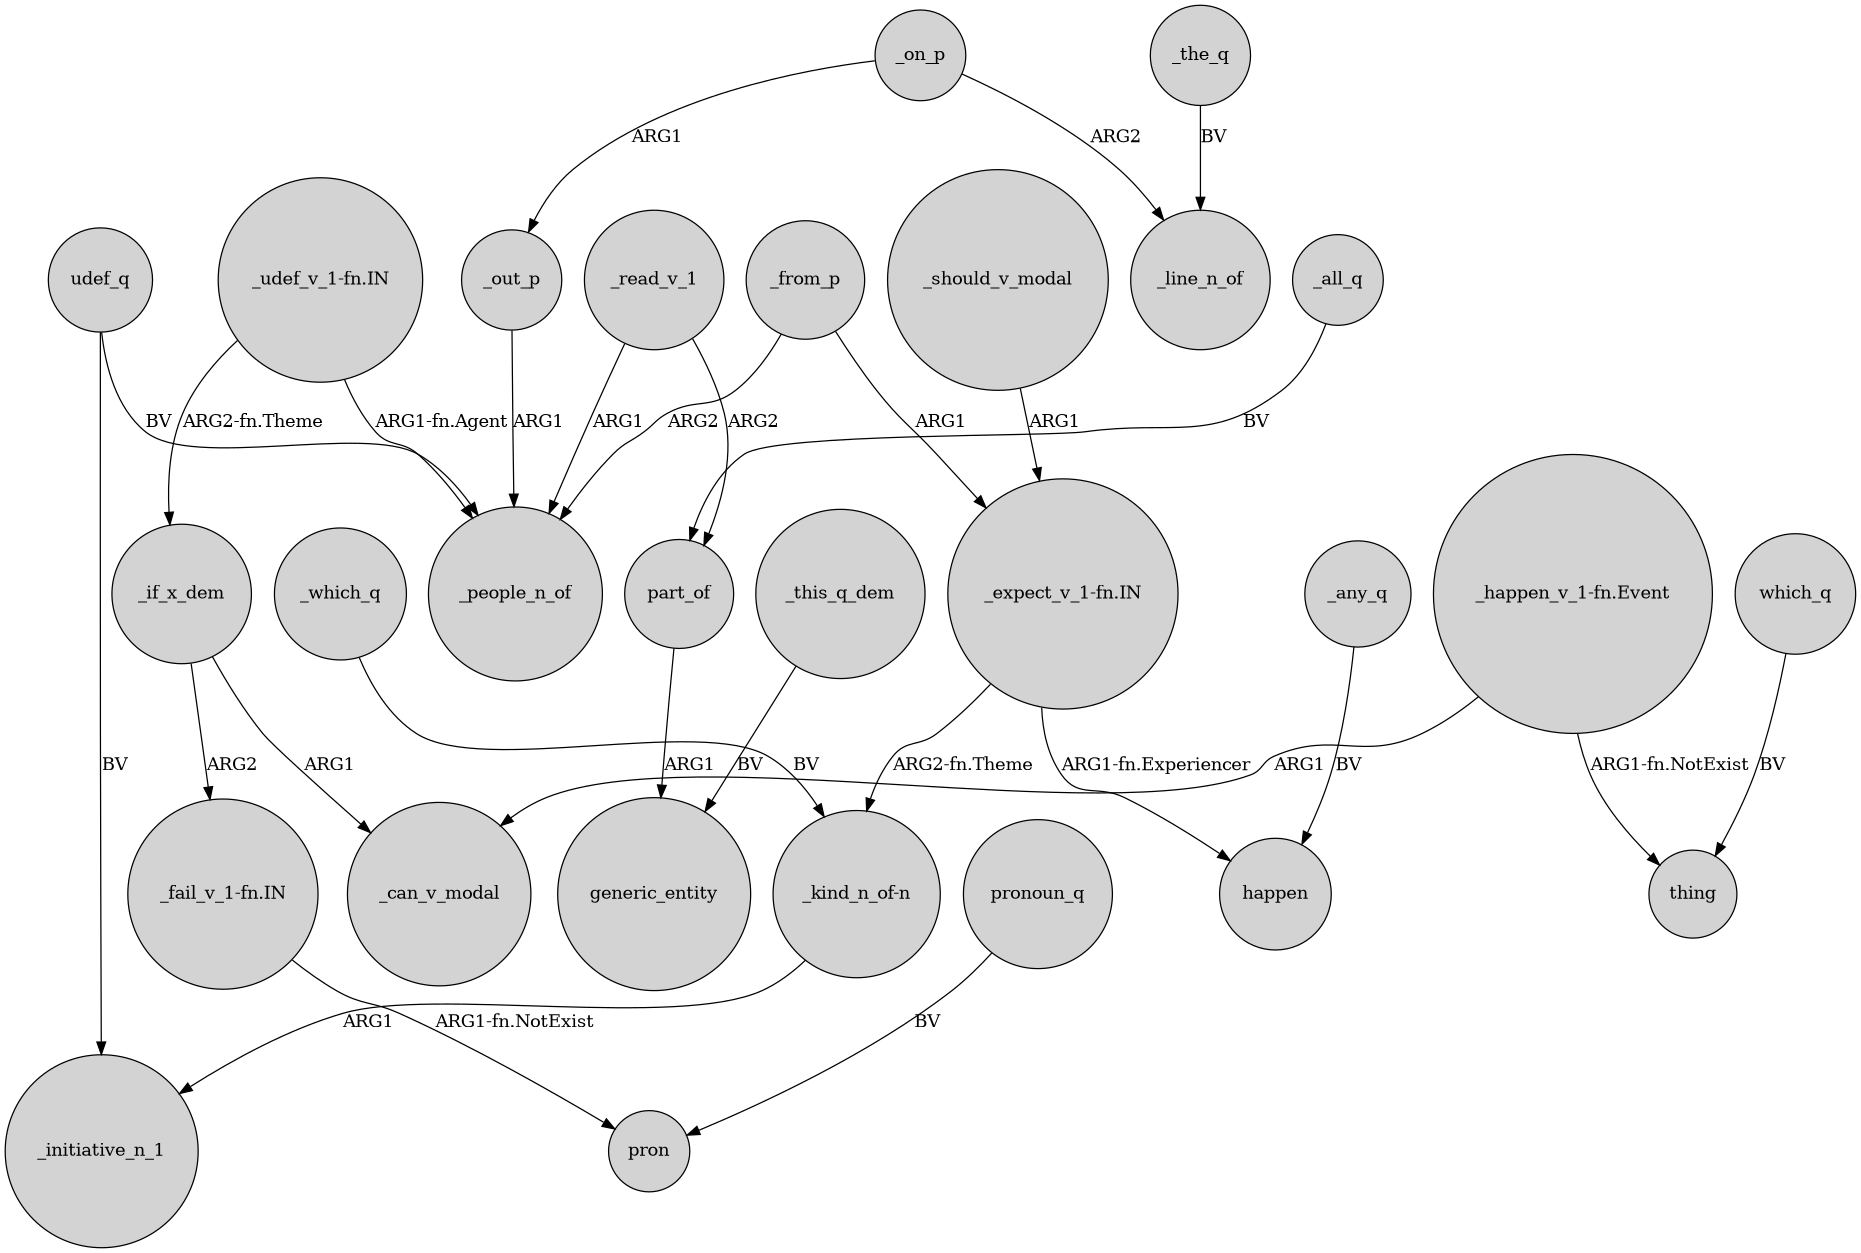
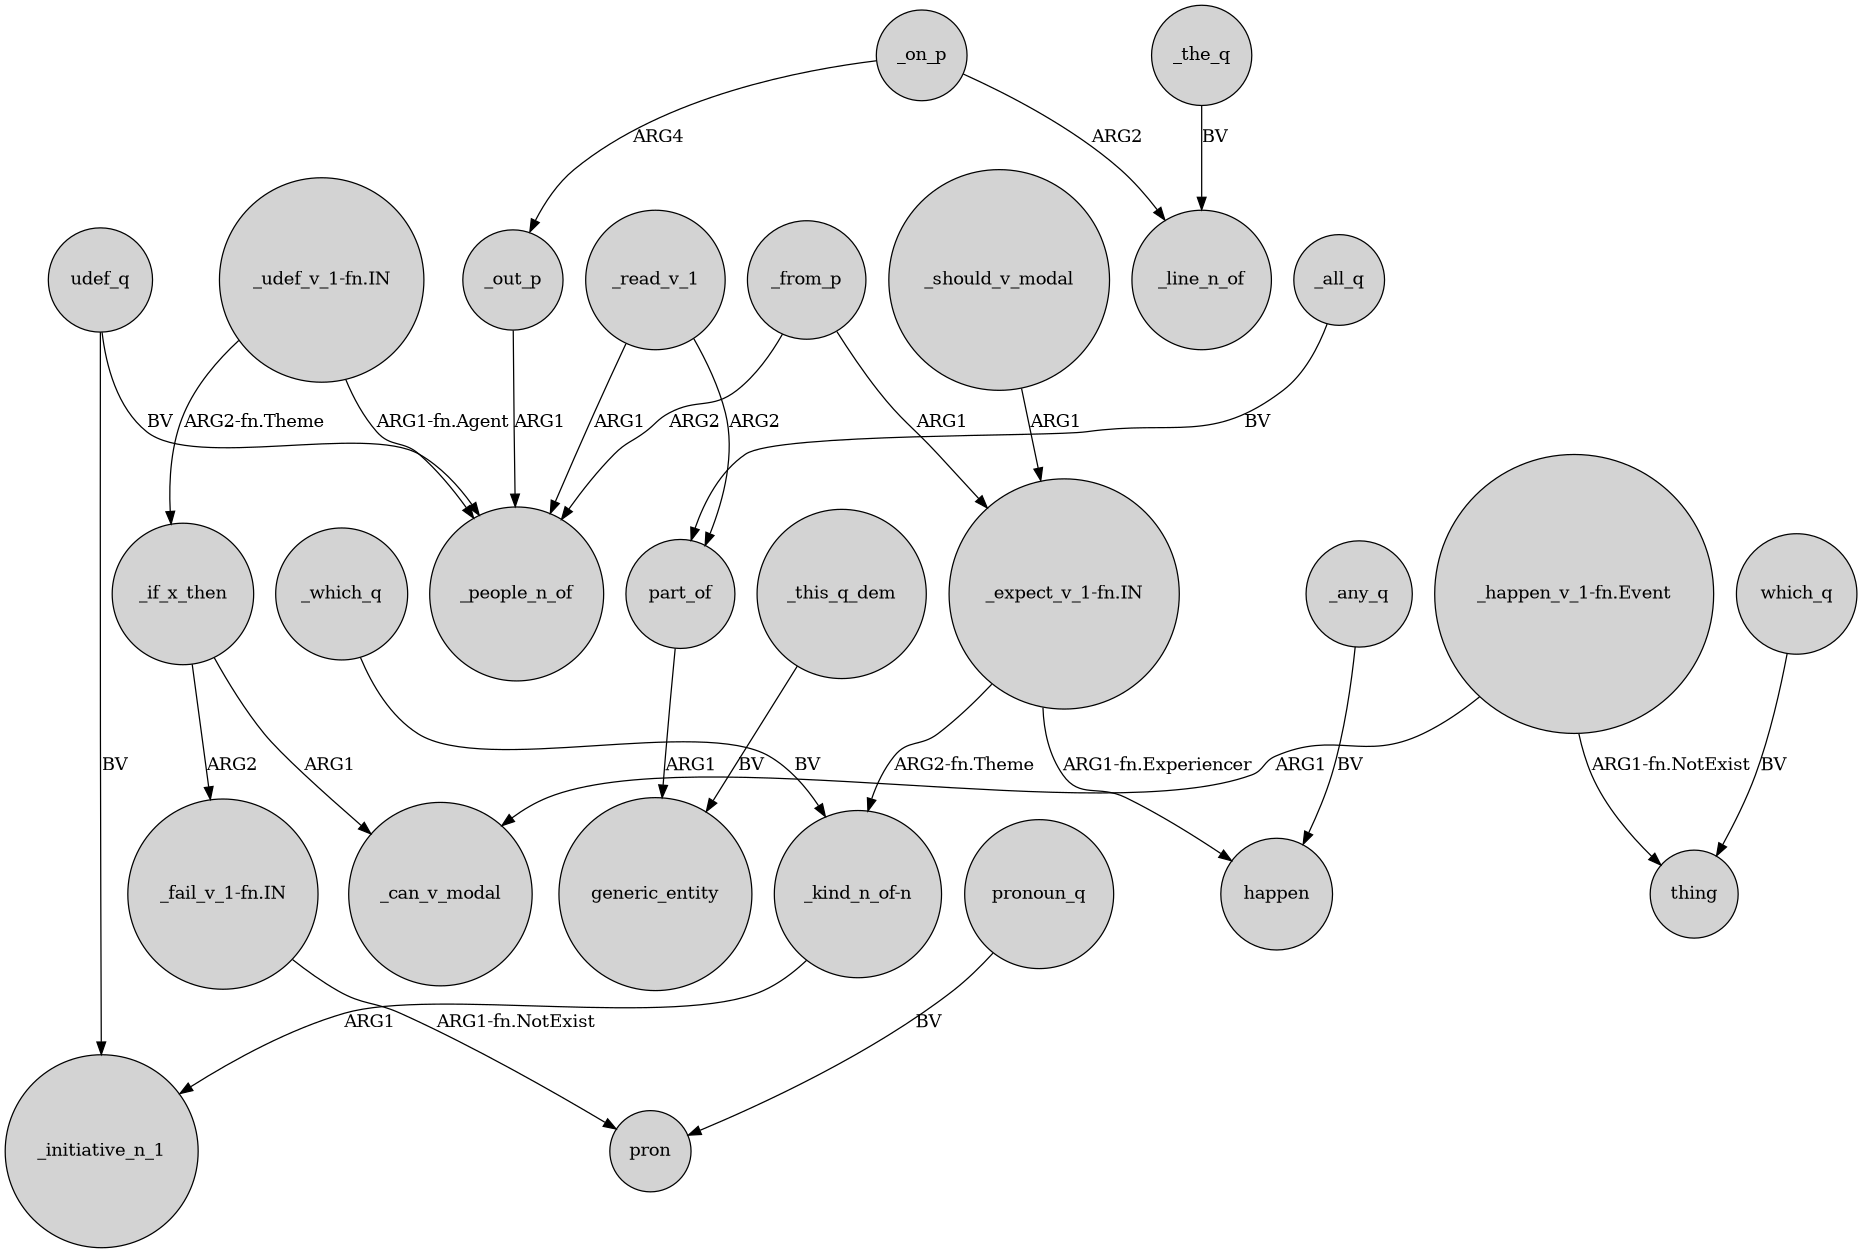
(657, 138) -> (659, 138)
(182, 594) -> (183, 594)
